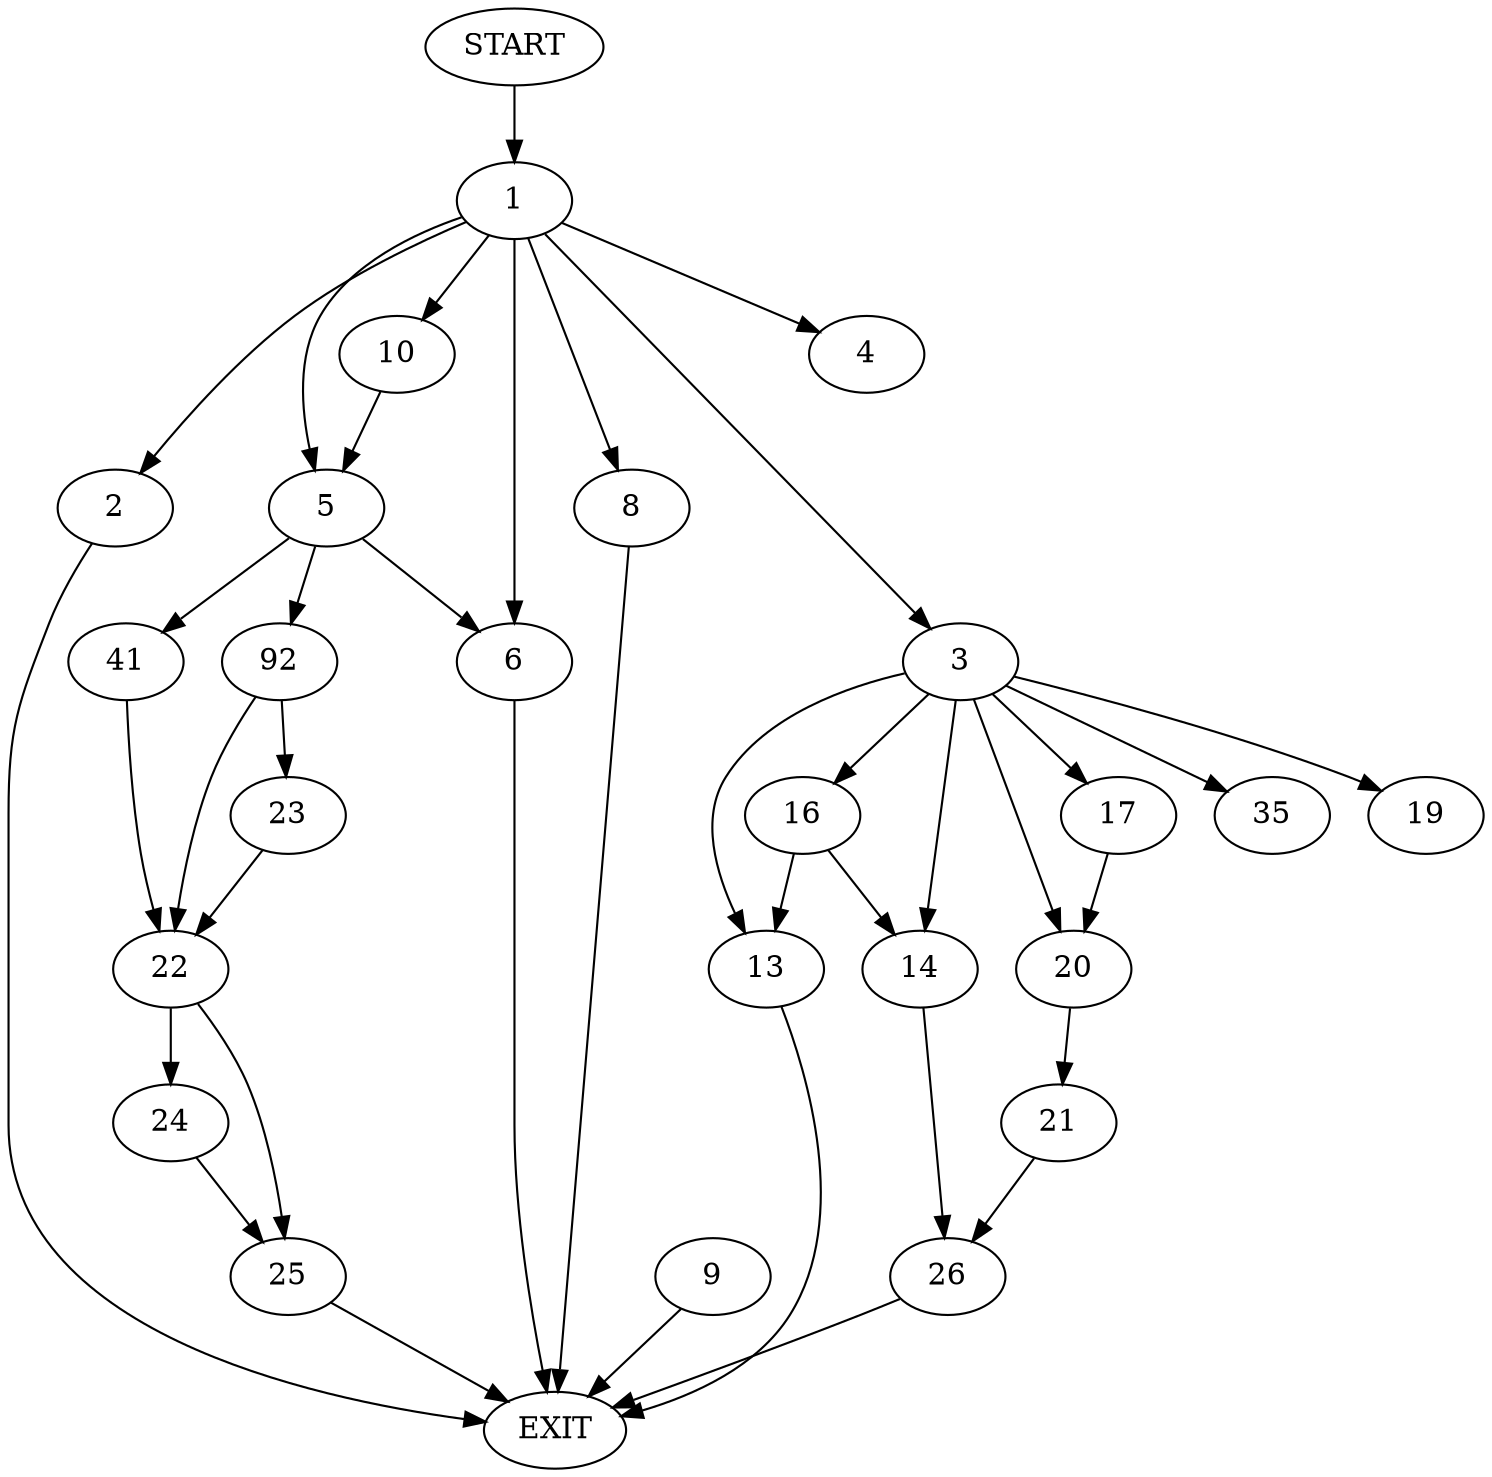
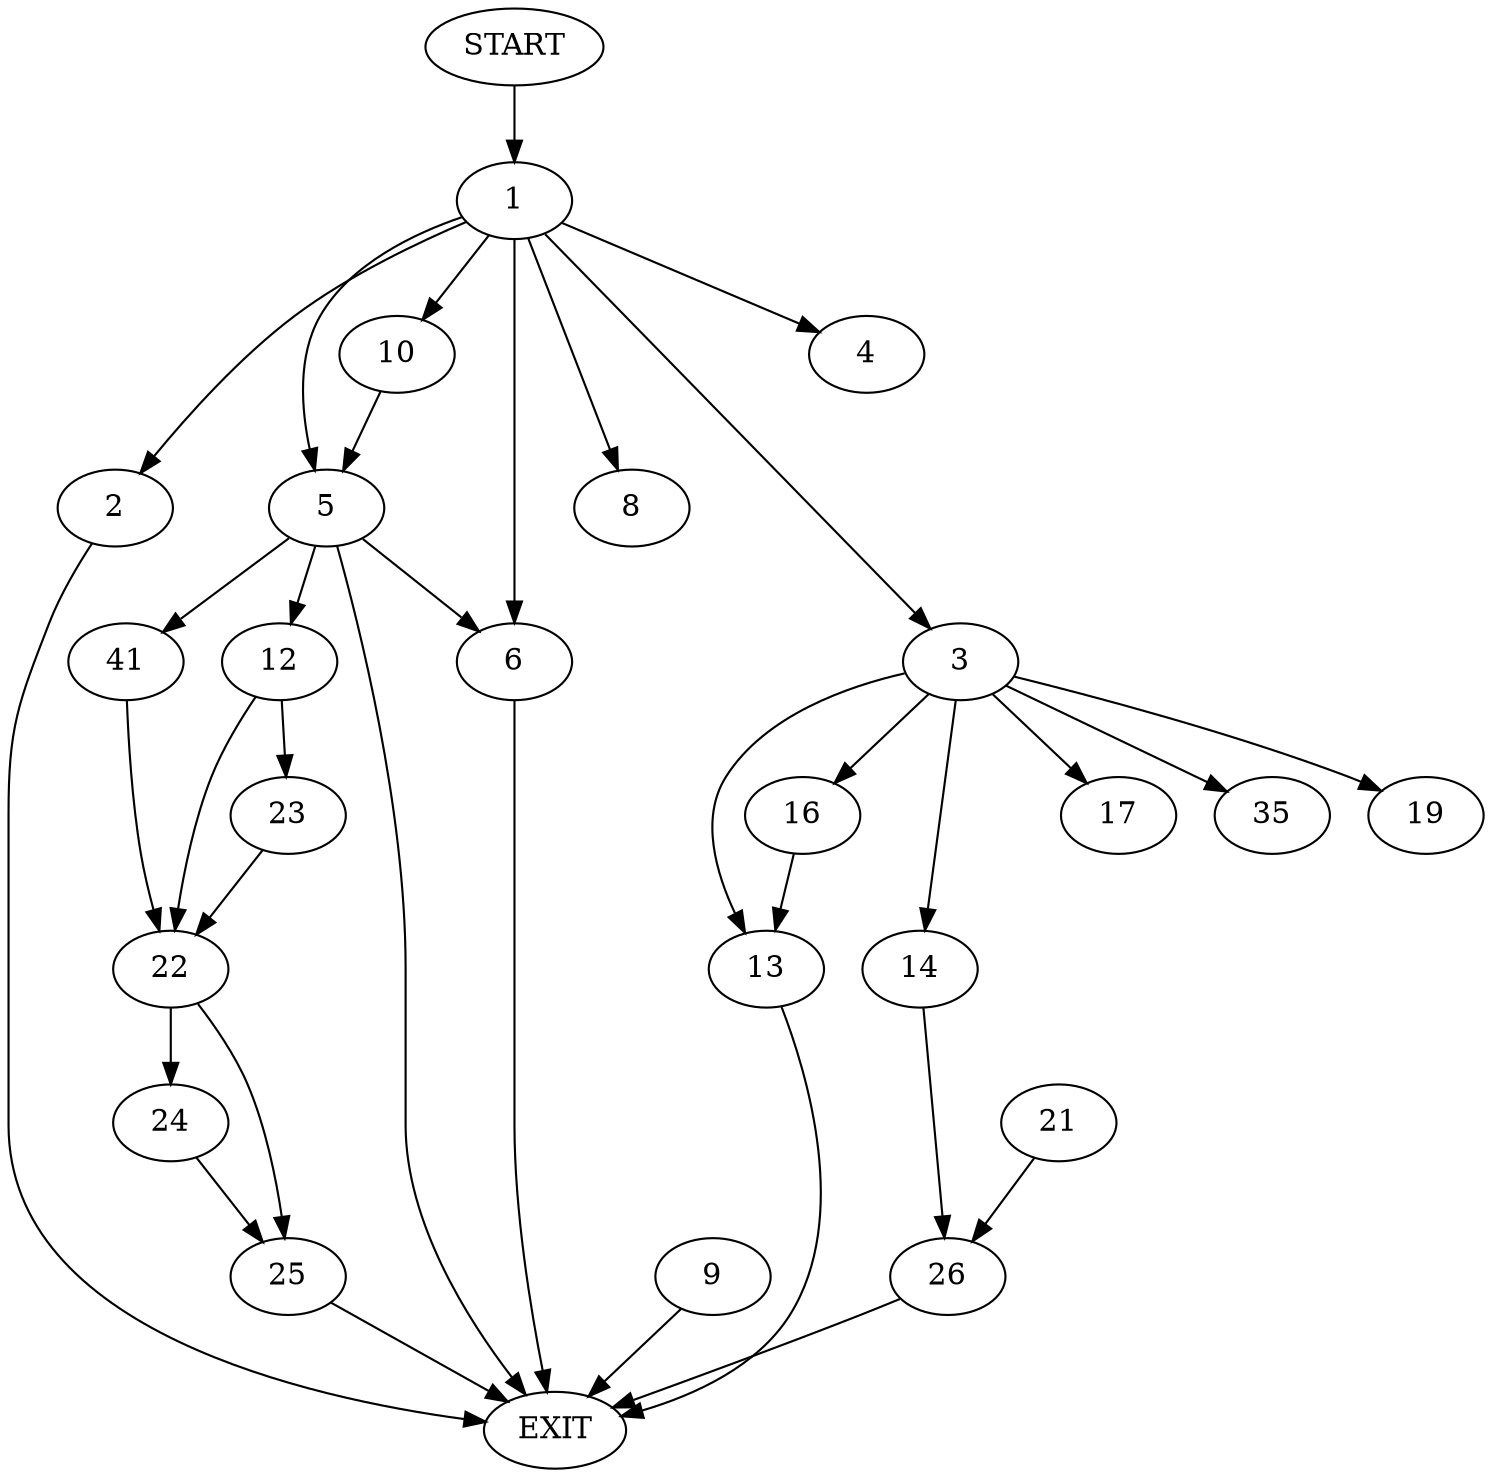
(280, 662) -> (280, 662)
(855, 884) -> none
(594, 958) -> (406, 971)
(1074, 969) -> none
